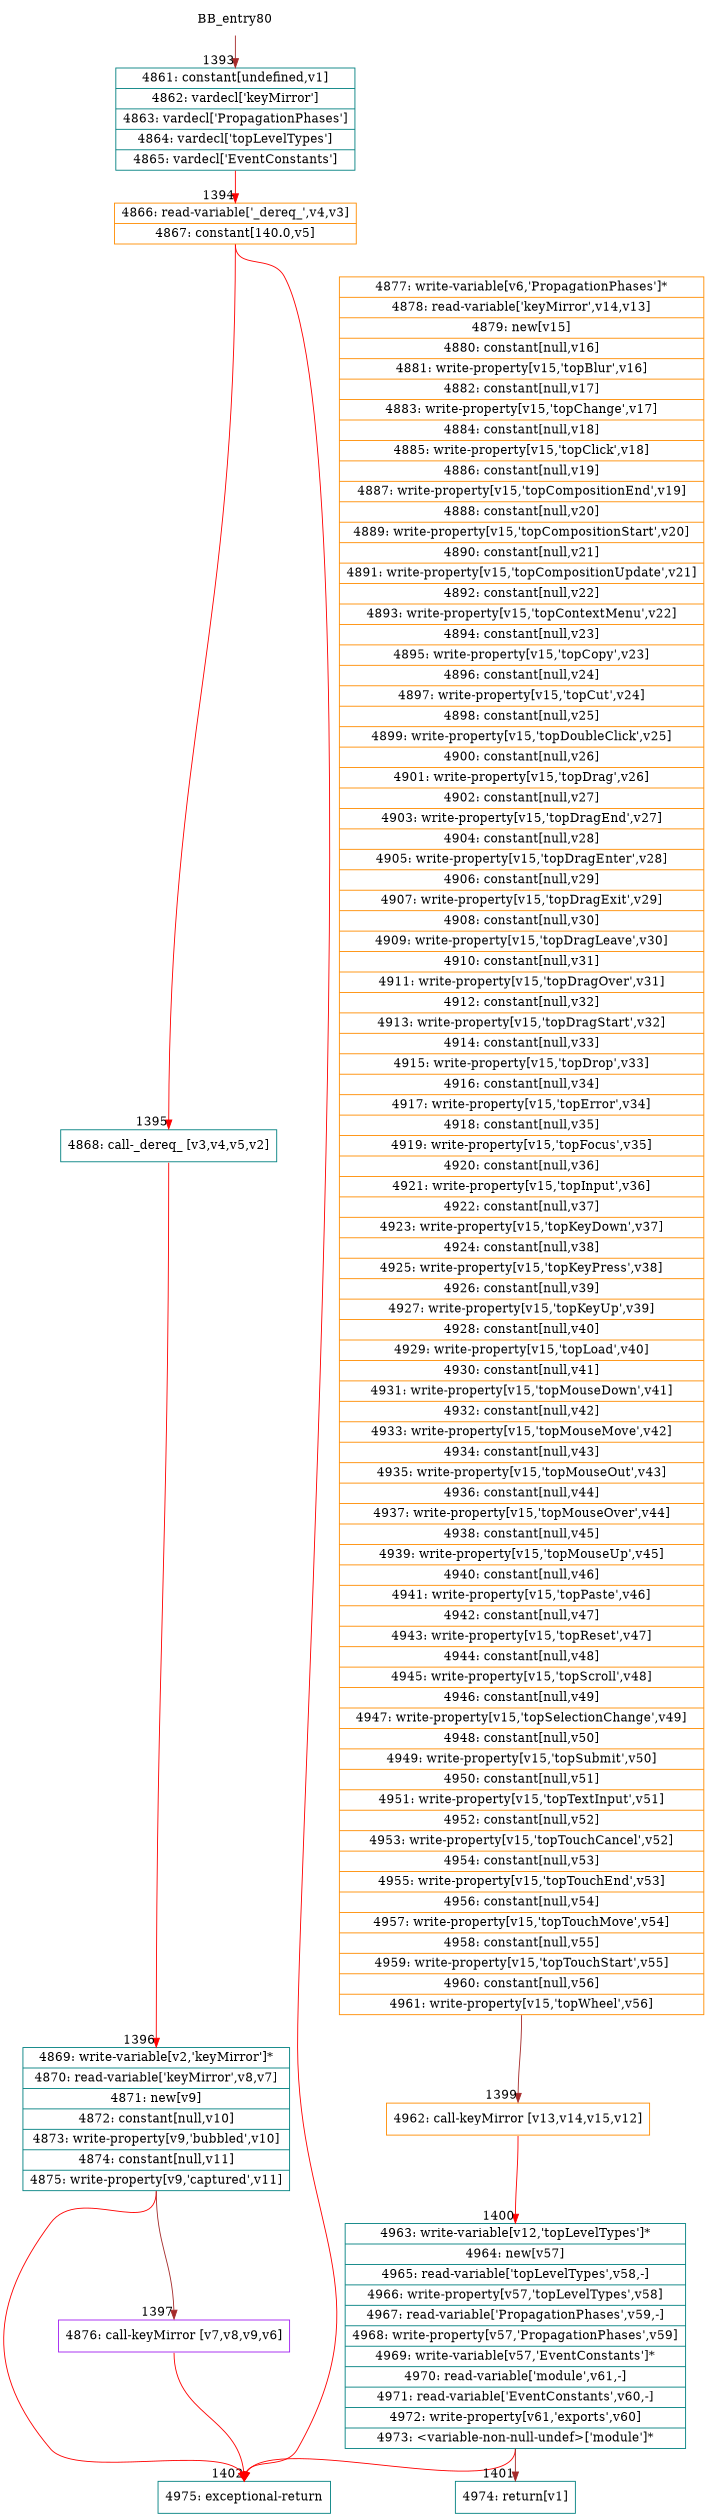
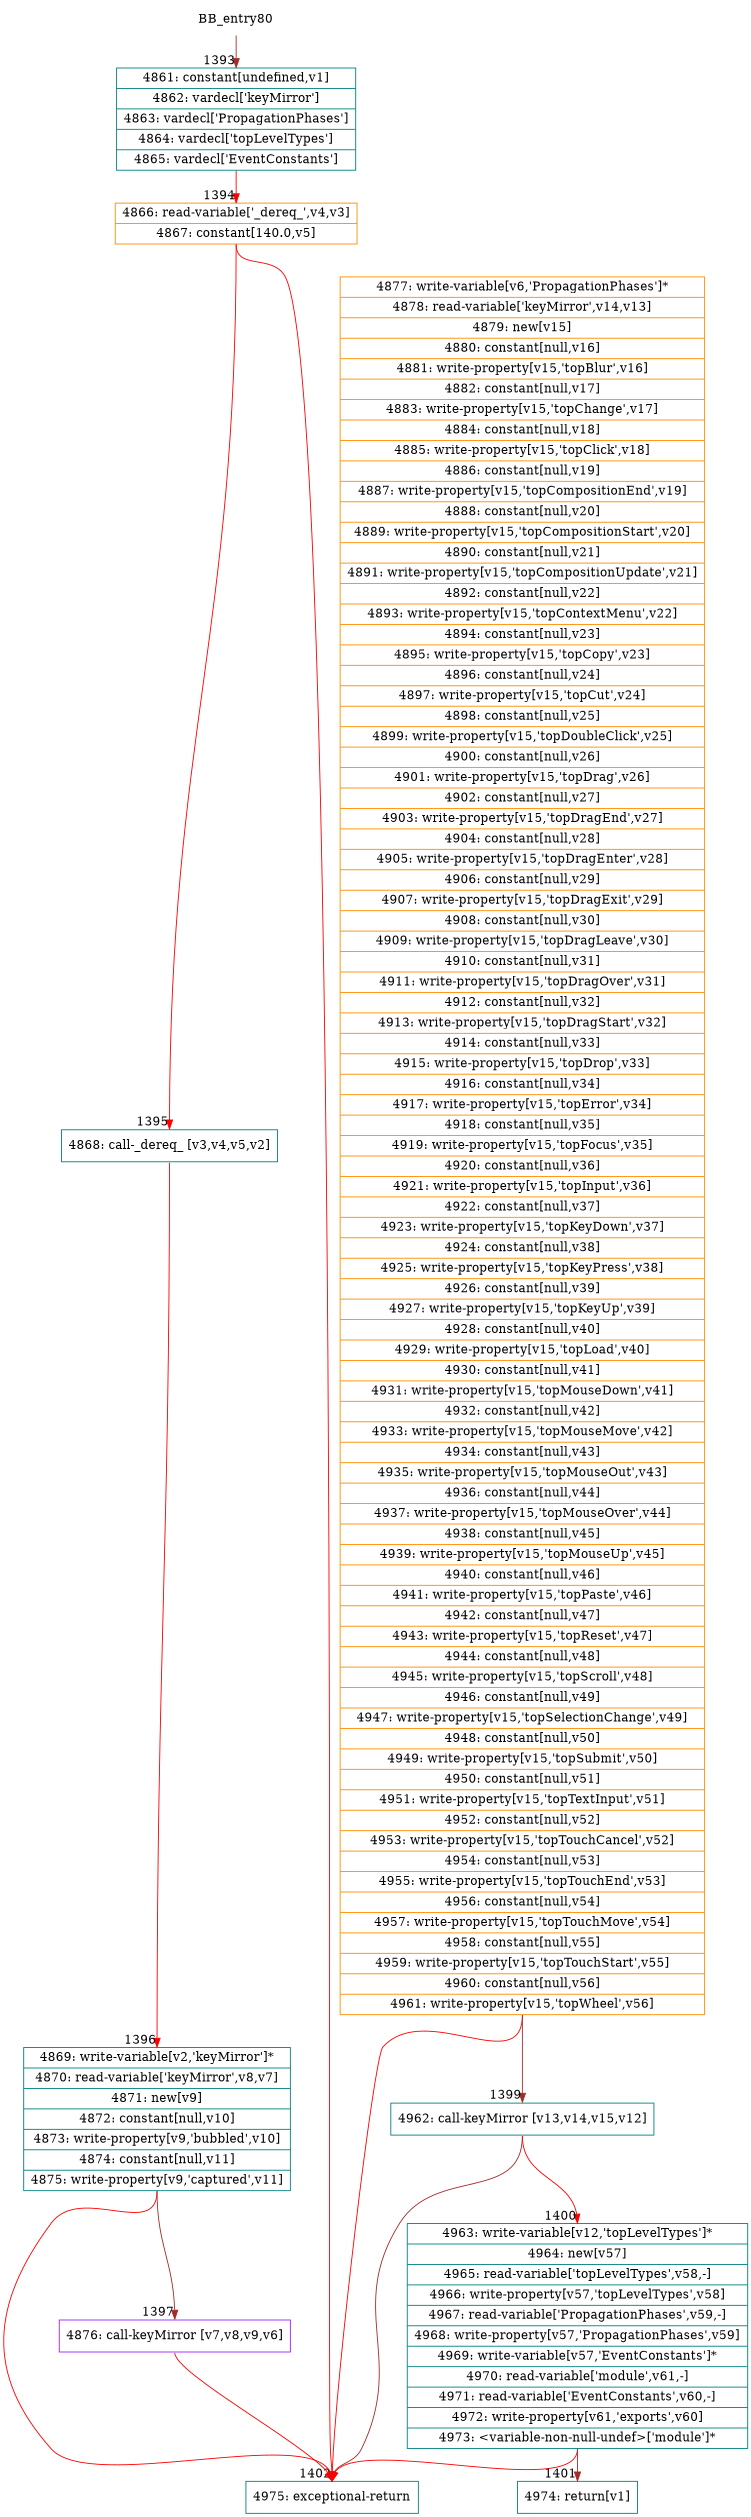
(518, 2119) -> (522, 2119)
none -> (361, 2179)
none -> (379, 2273)
